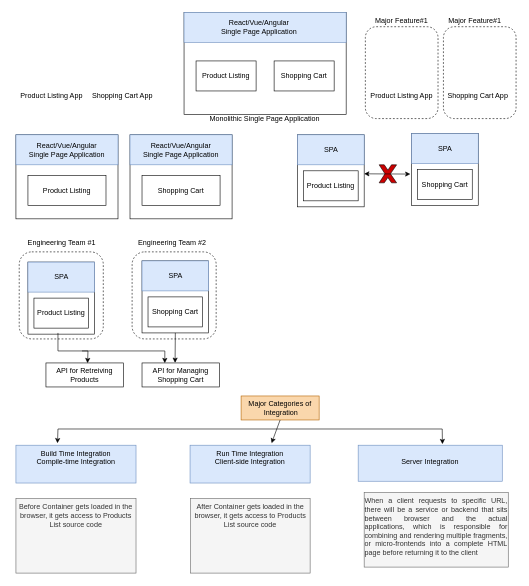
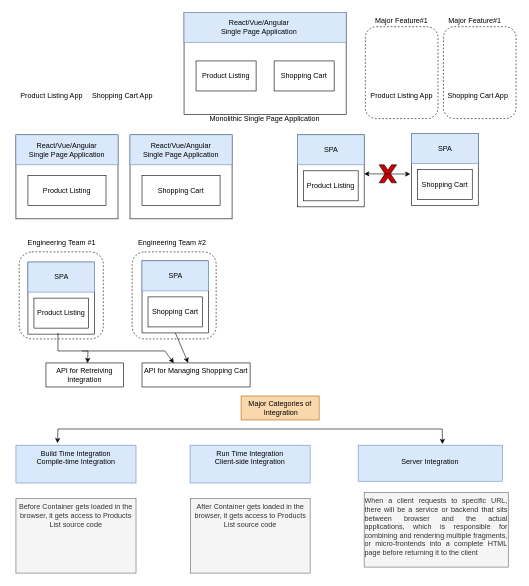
(181, 375) -> (196, 375)
(85, 376) -> (85, 376)
(276, 430) -> none
